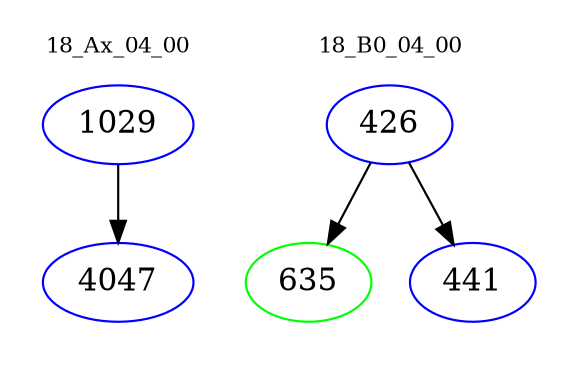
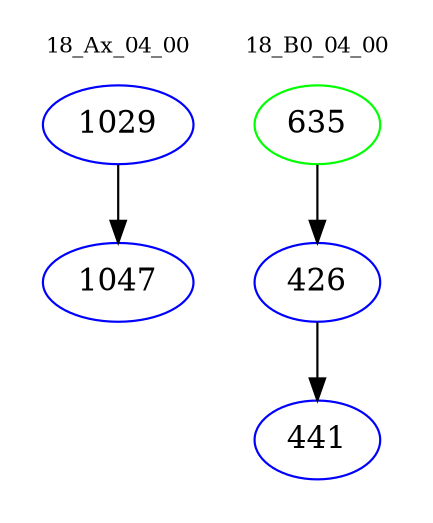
(355, 193) -> (317, 193)
(118, 282) -> (118, 282)
